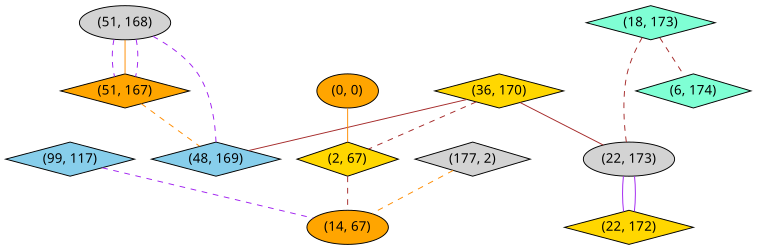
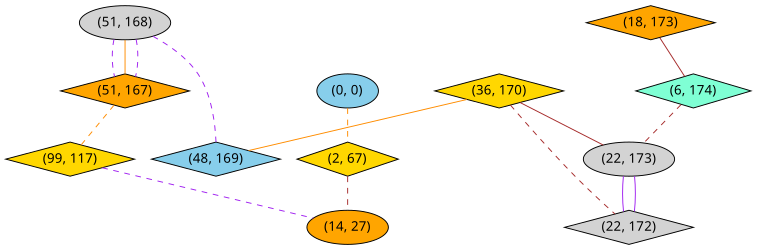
(651, 23) -> (651, 23)
(672, 57) -> (672, 57)
(625, 88) -> (662, 124)
(348, 91) -> (348, 91)
(348, 121) -> (348, 121)
(170, 125) -> (98, 125)
(358, 125) -> (358, 125)
(422, 126) -> (561, 161)
(70, 159) -> (70, 159)
(473, 159) -> none
(348, 227) -> (348, 227)
(629, 227) -> (629, 227)
